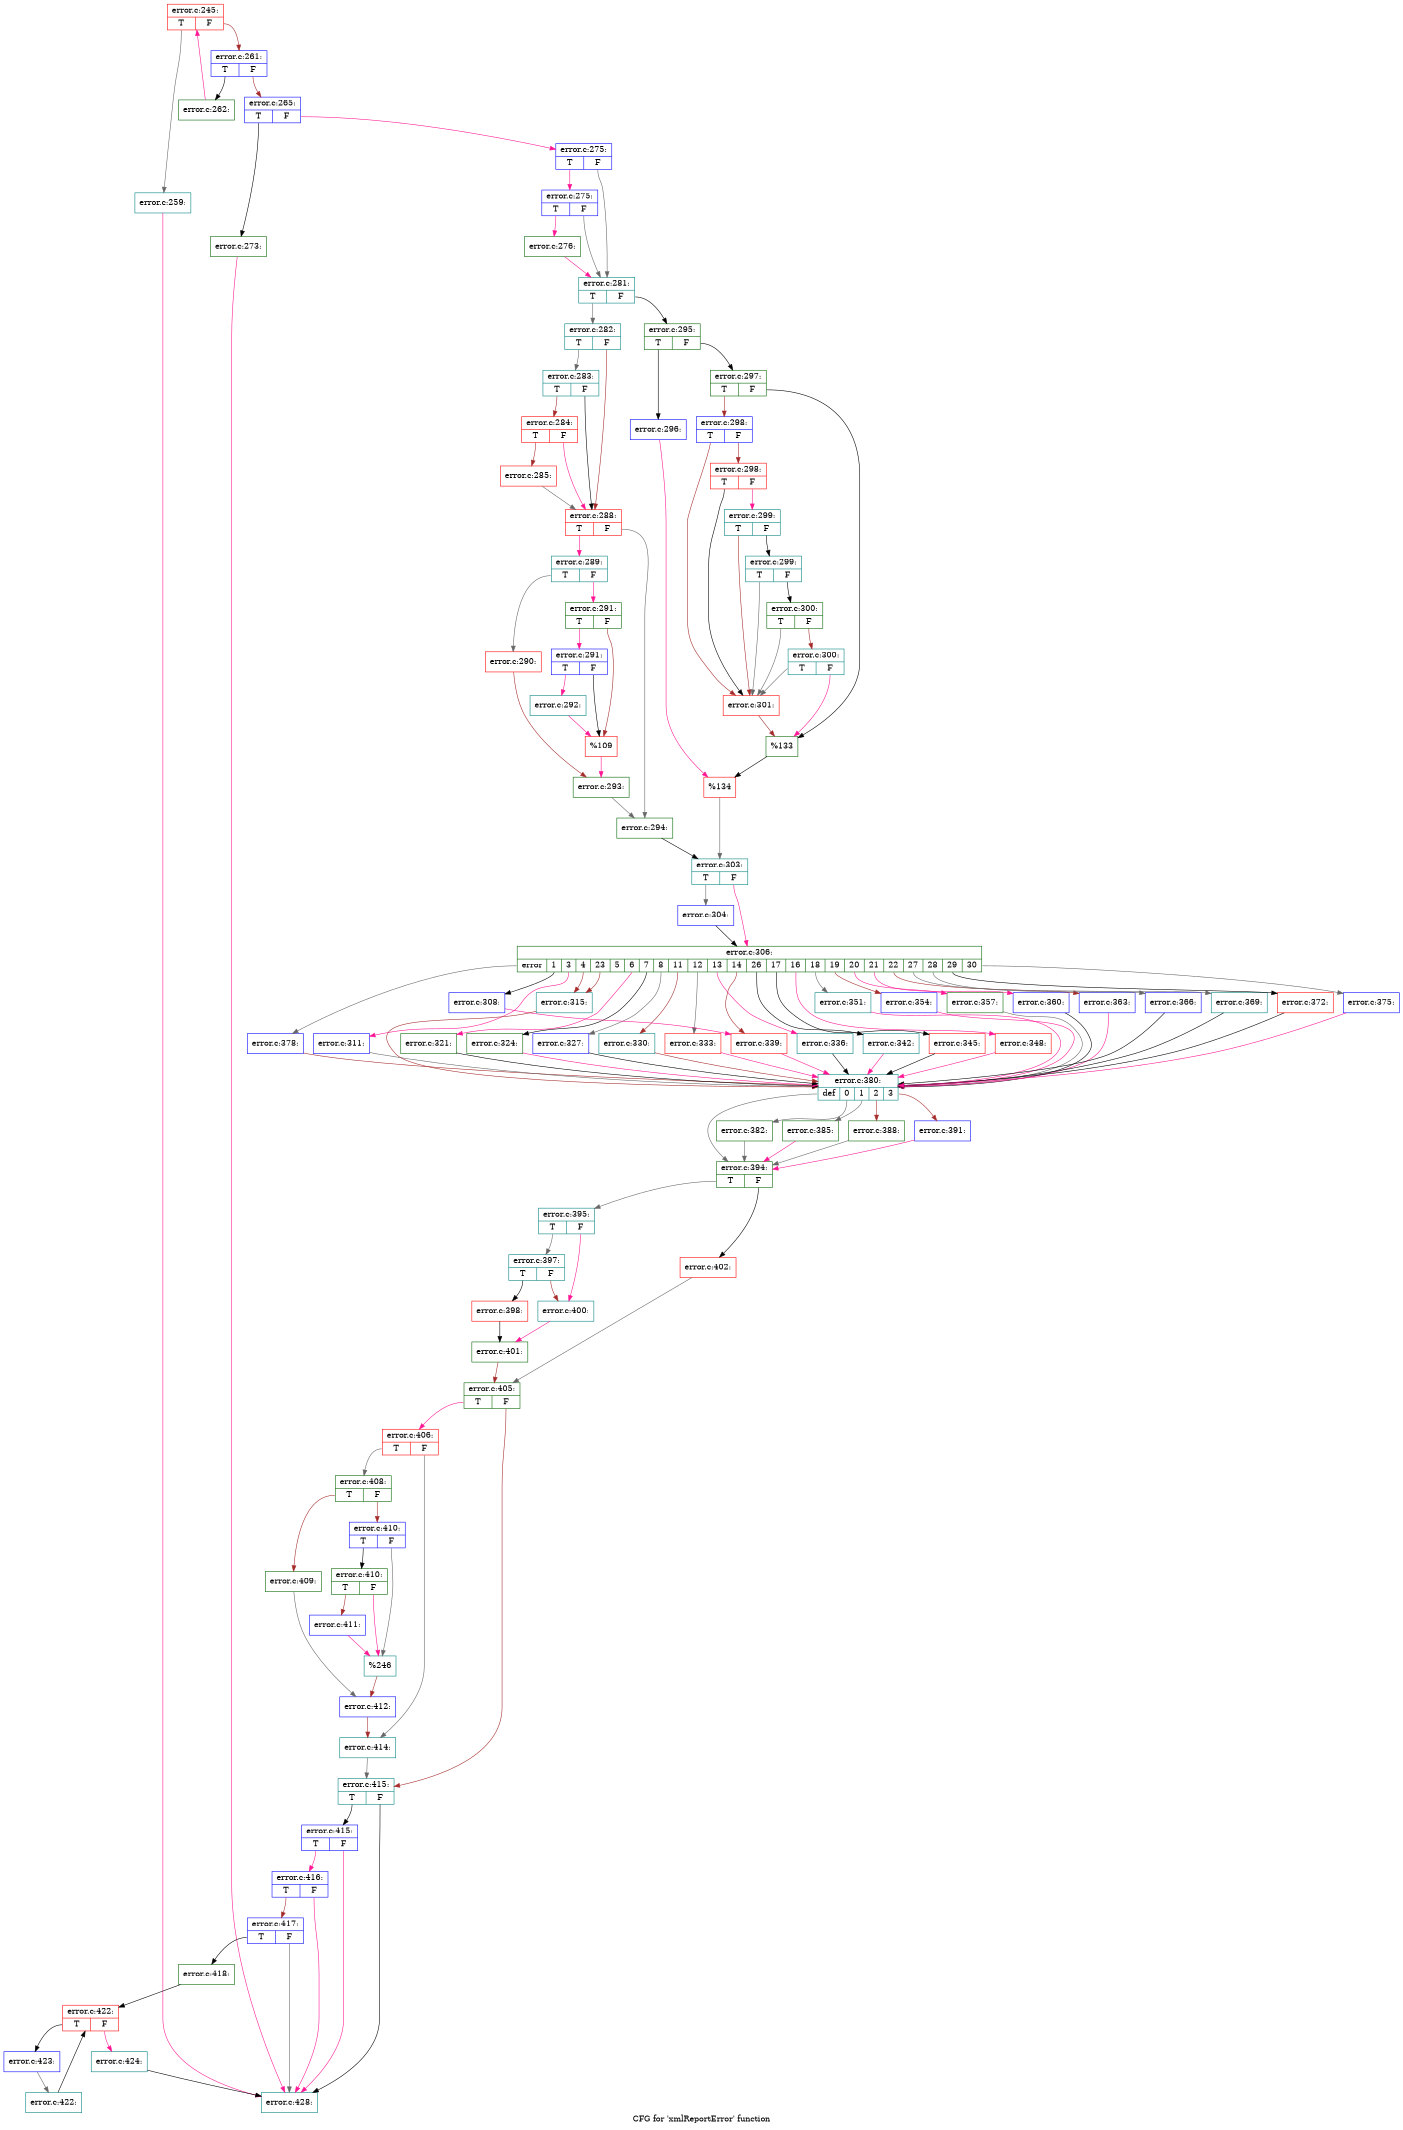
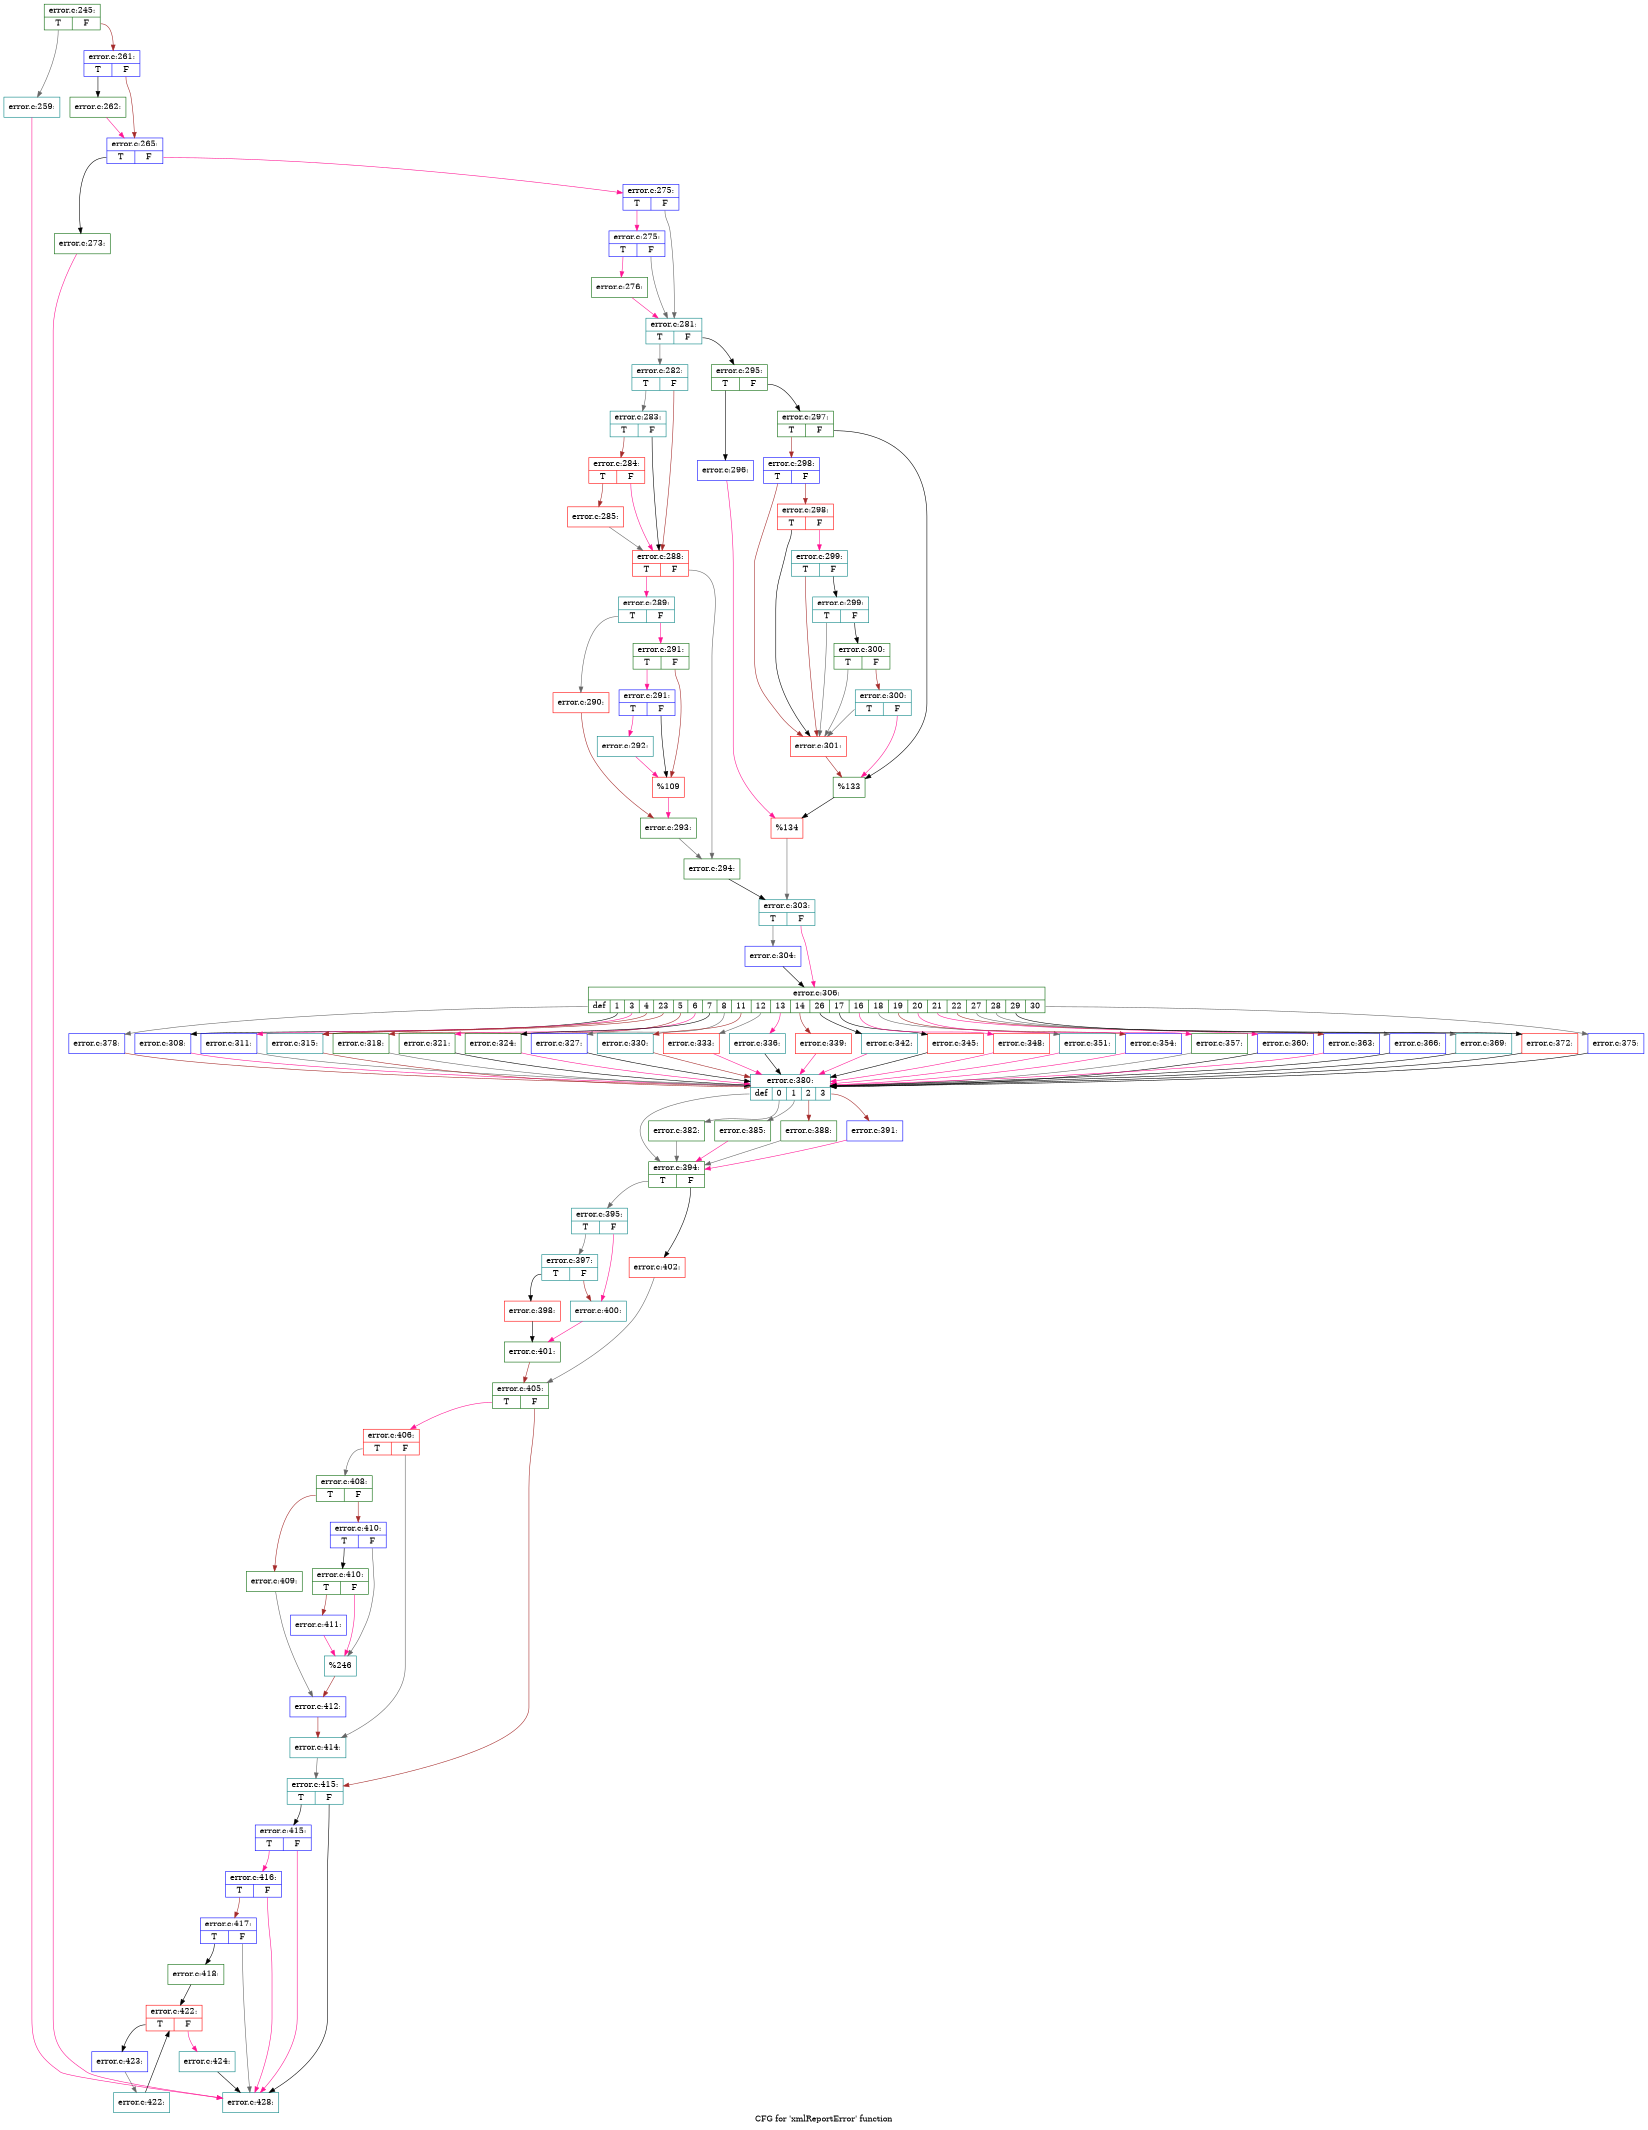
(195, 17) -> (72, 17)
(201, 68) -> (113, 125)
(532, 965) -> (599, 1006)
(615, 1021) -> (356, 1069)
none -> (361, 1044)
(1128, 1067) -> (1325, 1074)
